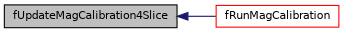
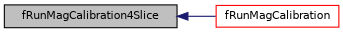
(91, 16) -> (91, 16)
